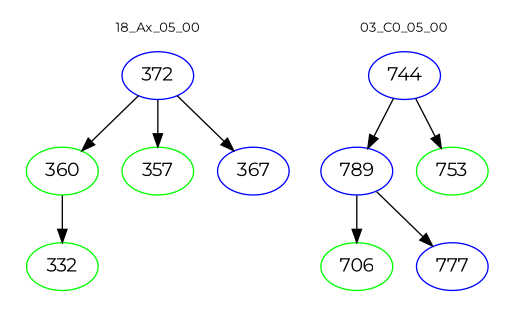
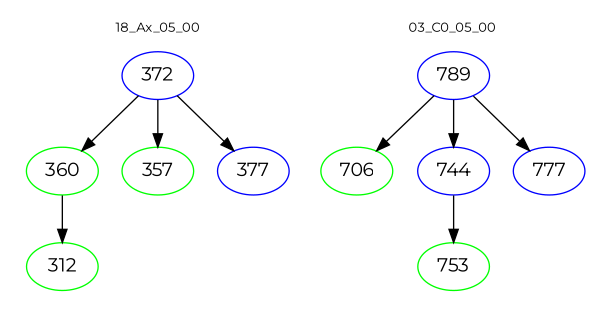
(384, 117) -> (454, 117)
(253, 171) -> (253, 171)
(62, 267) -> (62, 267)
